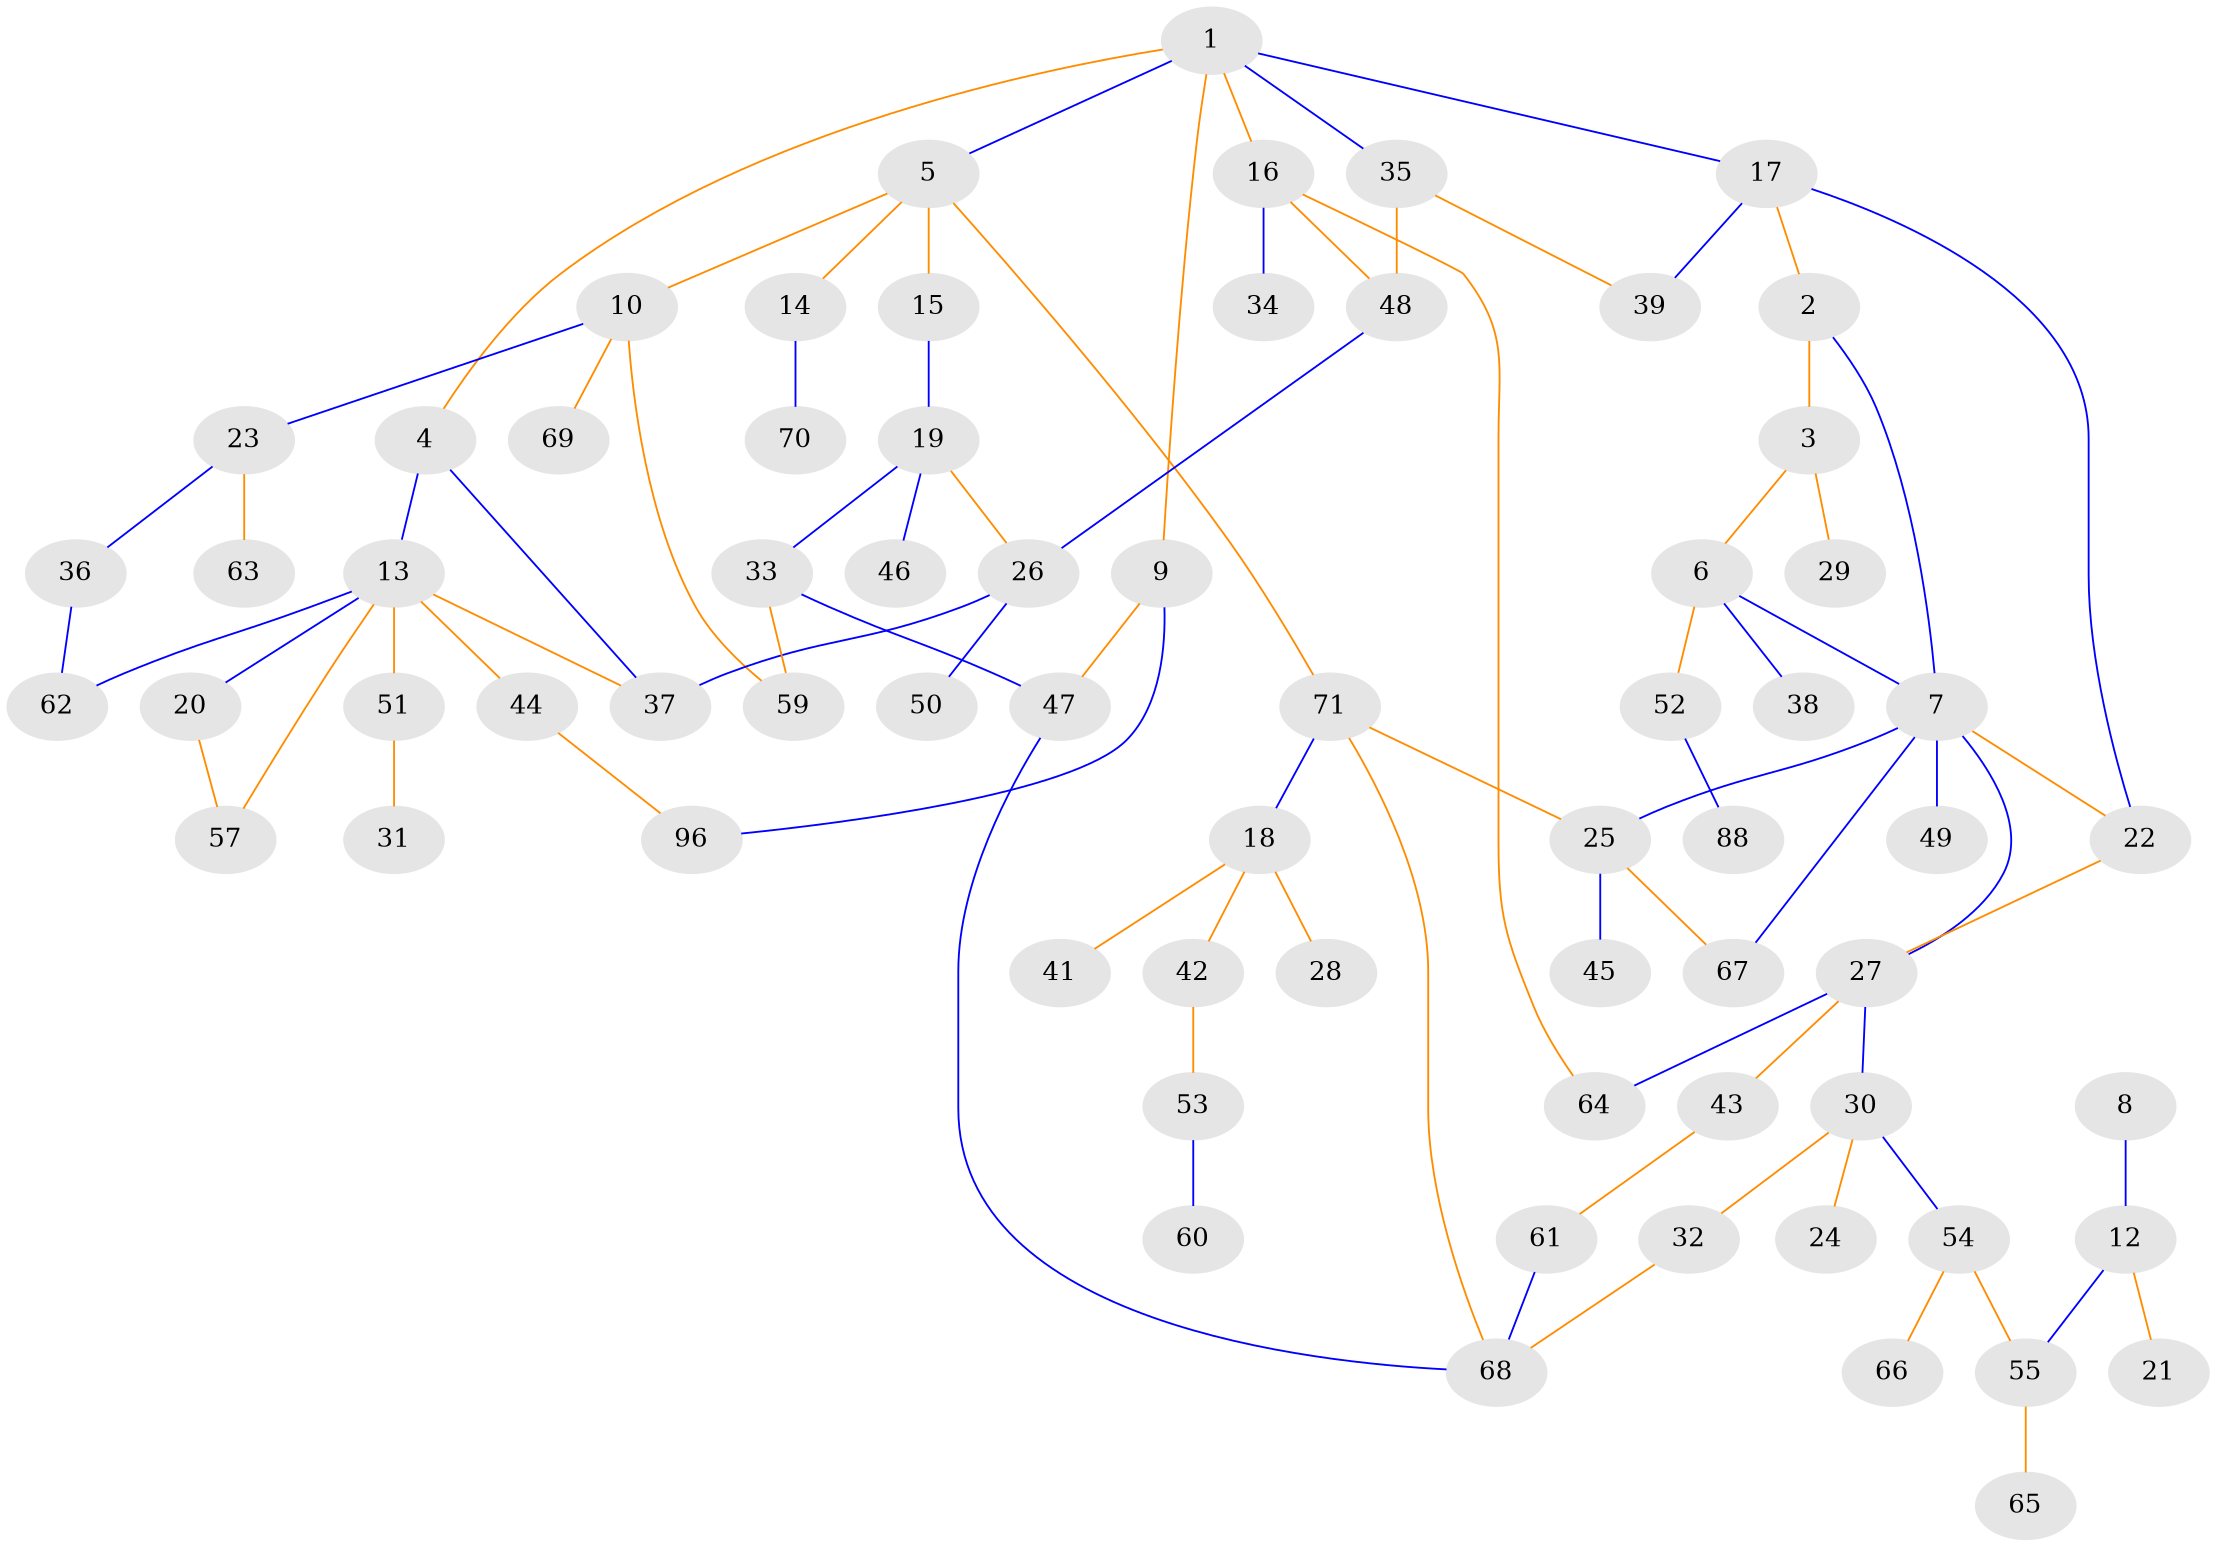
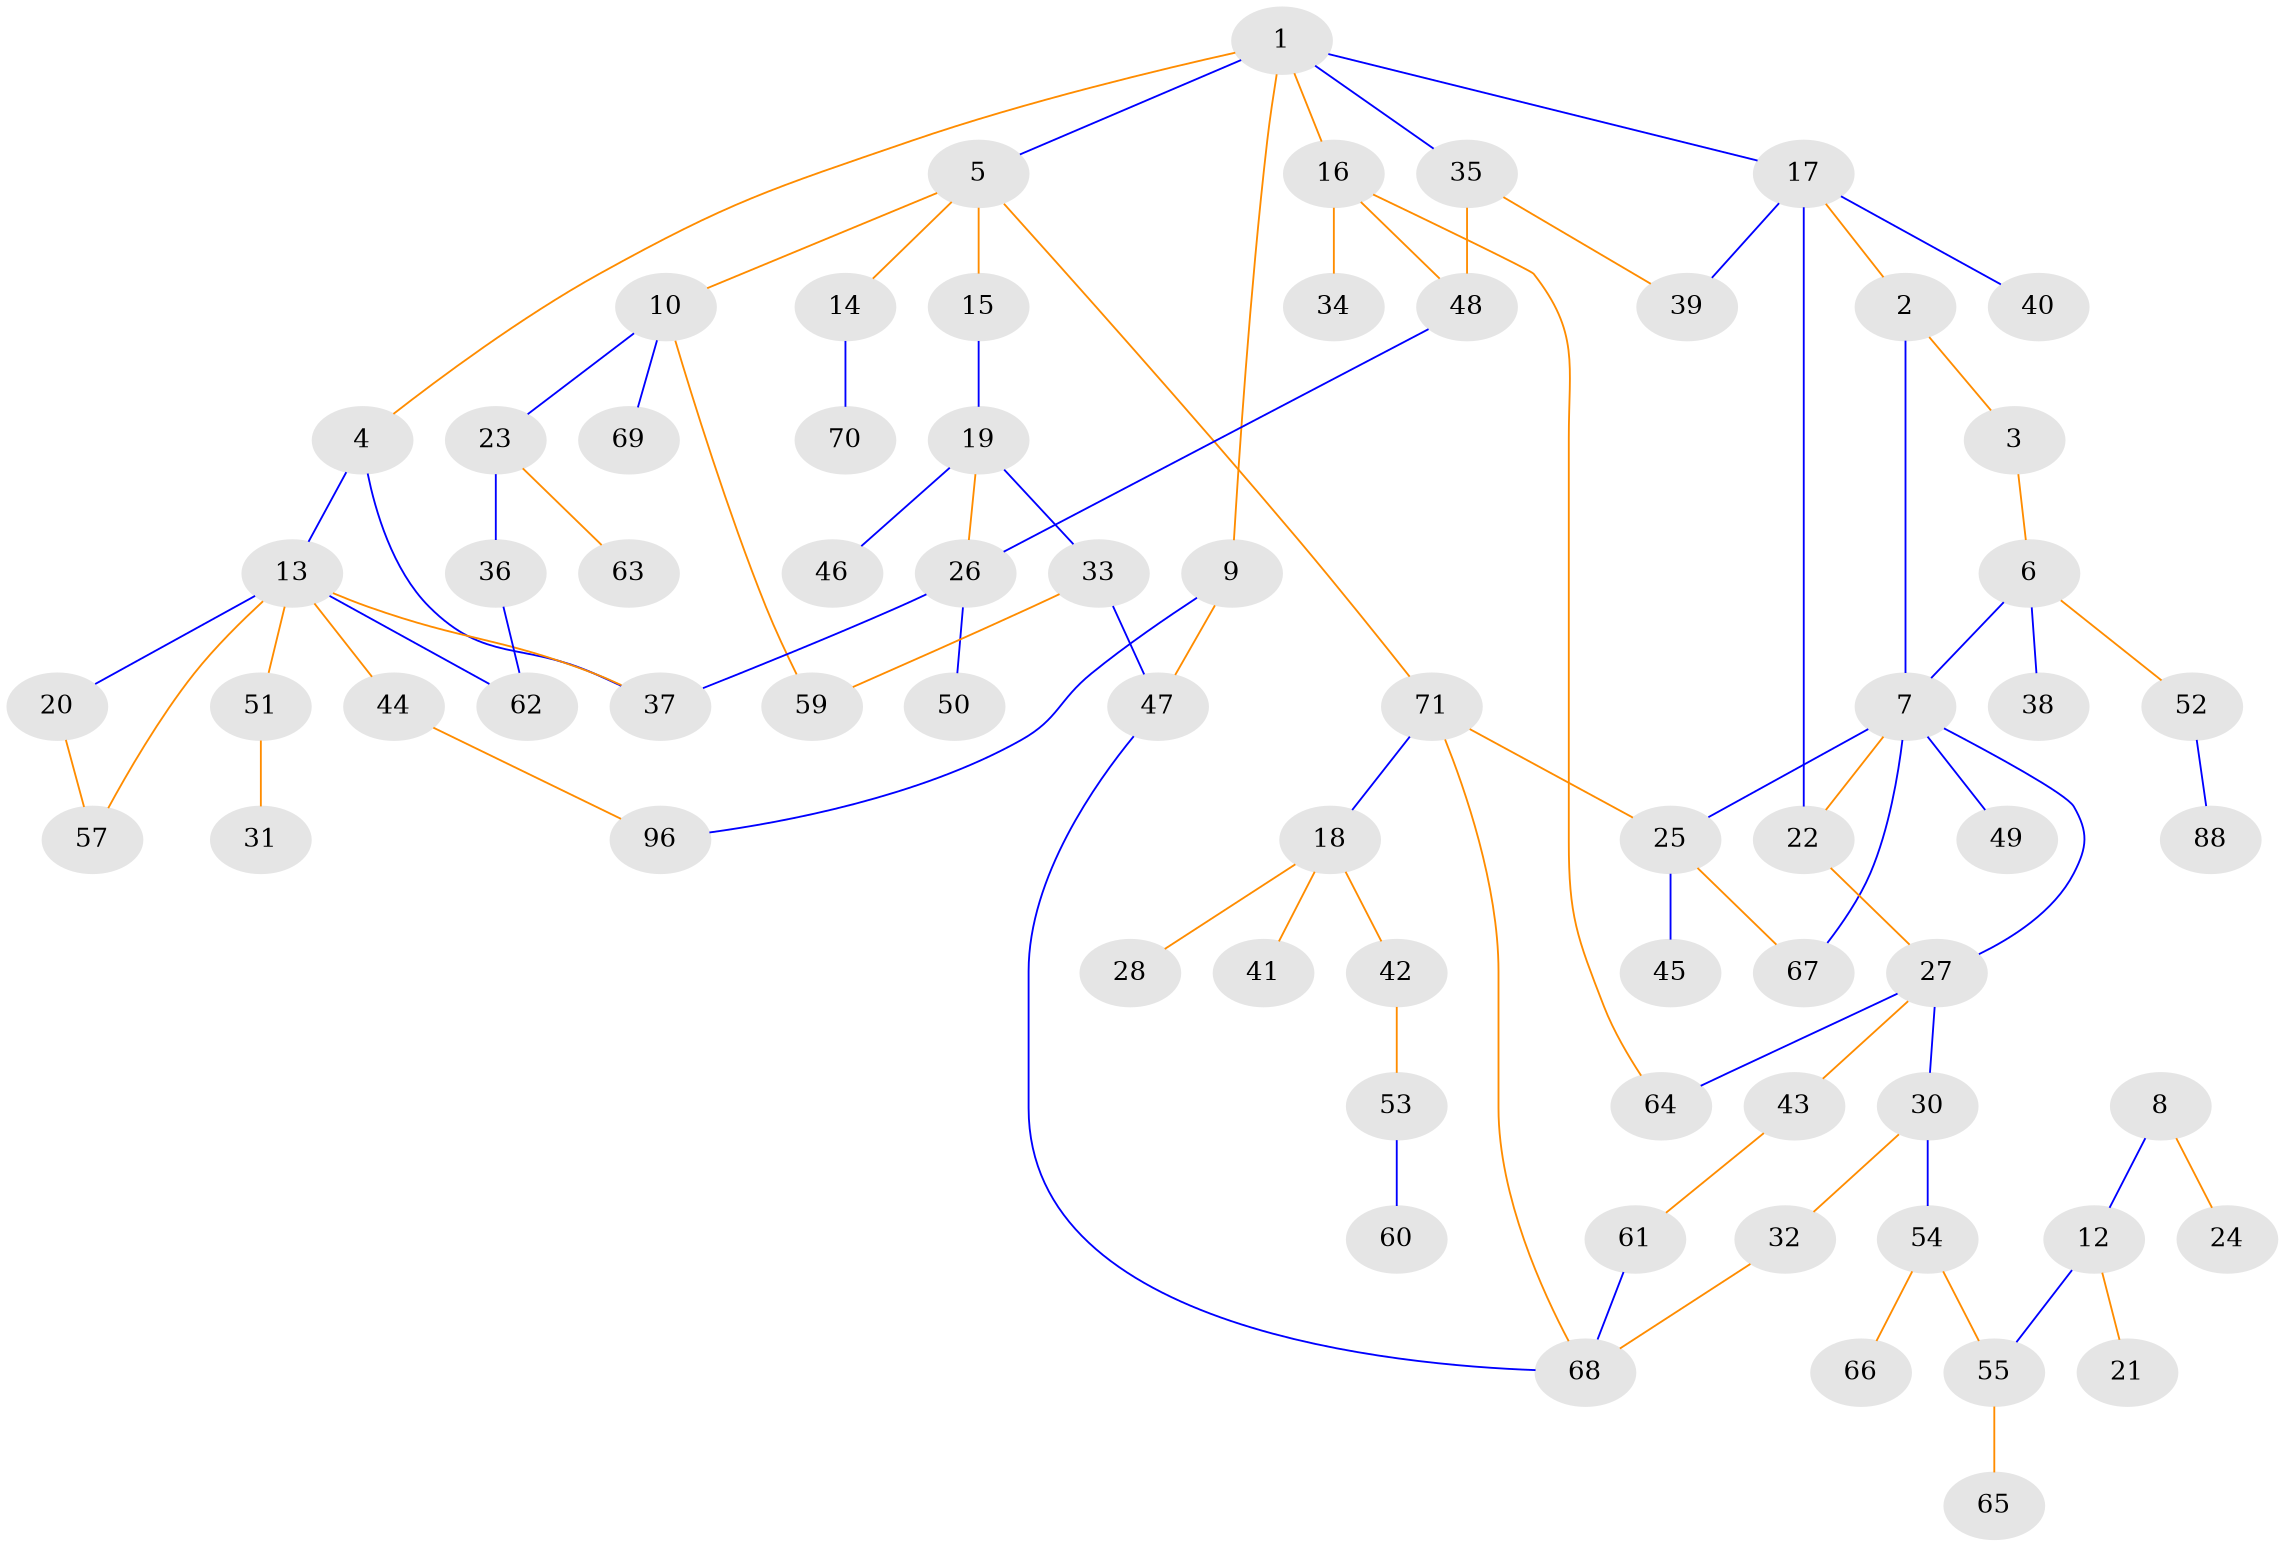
(1264, 241) -> (1334, 241)
none -> (2039, 307)
(593, 374) -> (647, 374)
(1835, 574) -> none
(1843, 1173) -> (2194, 1173)
